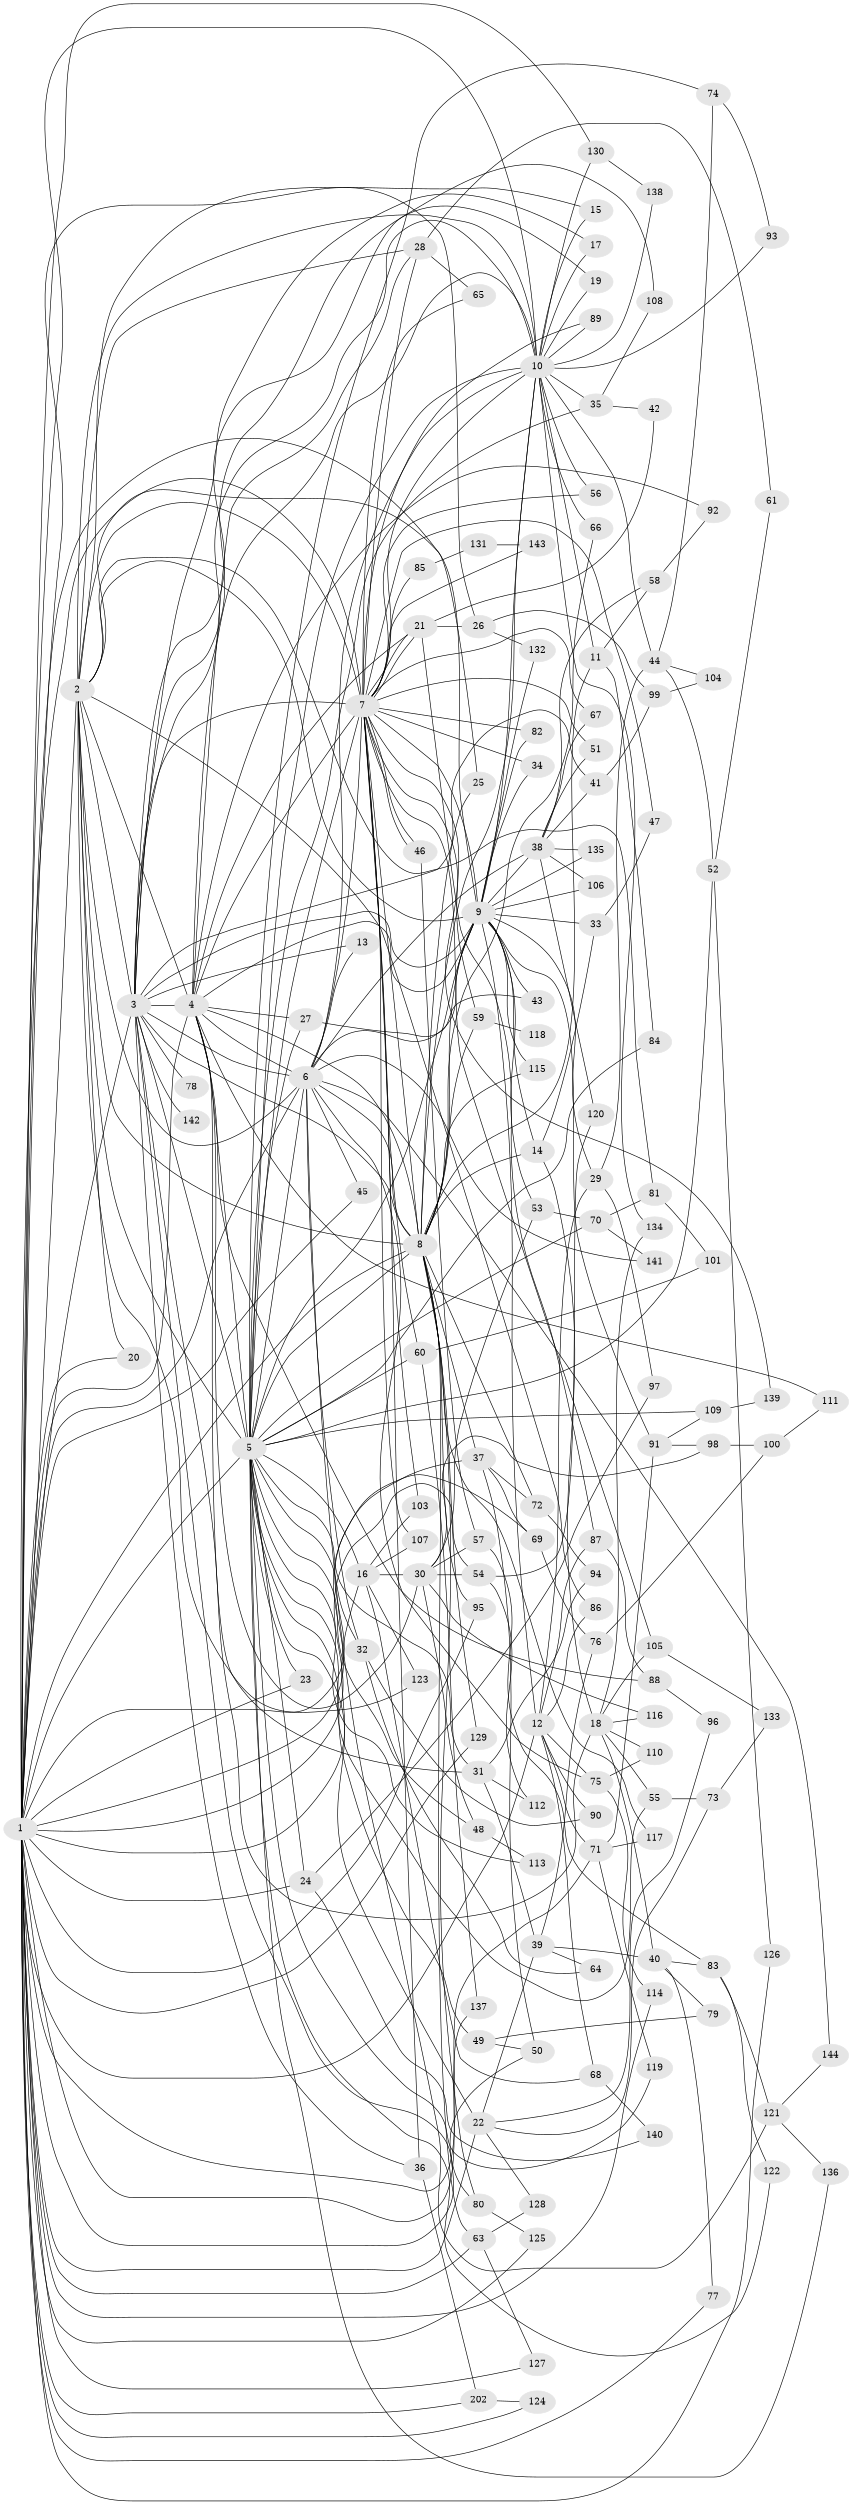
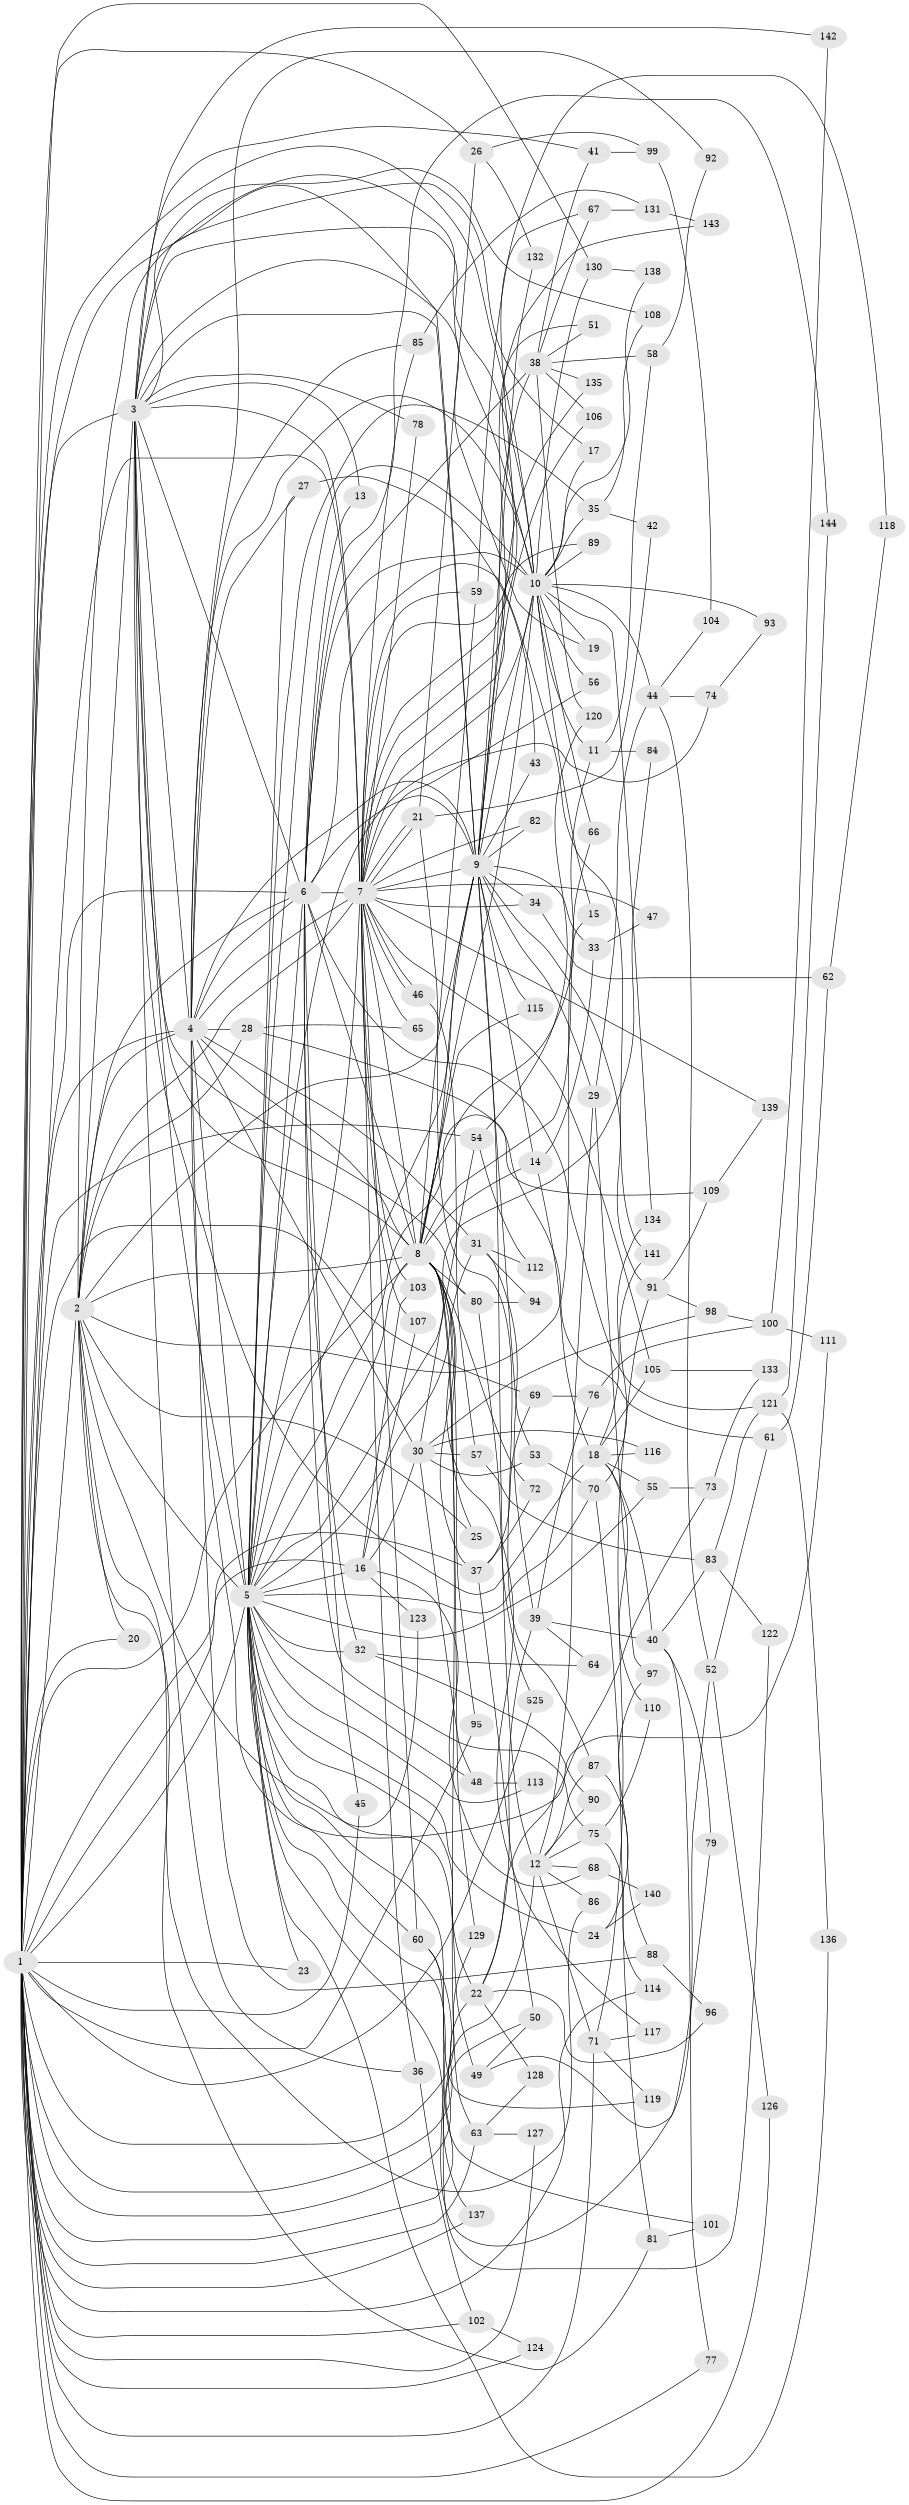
none -> (623, 210)
(382, 465) -> (387, 681)
none -> (805, 681)
(268, 794) -> (224, 547)
none -> (829, 978)
(572, 1550) -> (512, 1302)
(150, 1901) -> none
(537, 2239) -> (535, 1701)
(479, 2400) -> (477, 2322)
